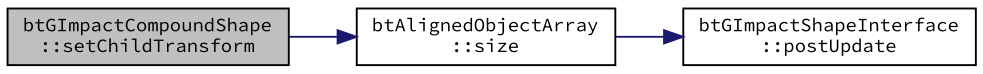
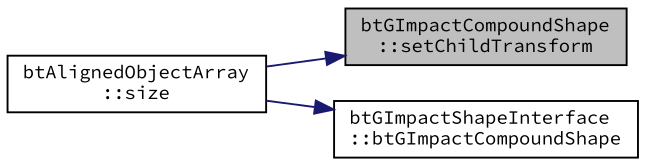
(313, 37) -> (296, 62)
(830, 37) -> (486, 129)
